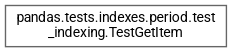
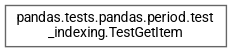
(116, 26) -> (116, 26)
